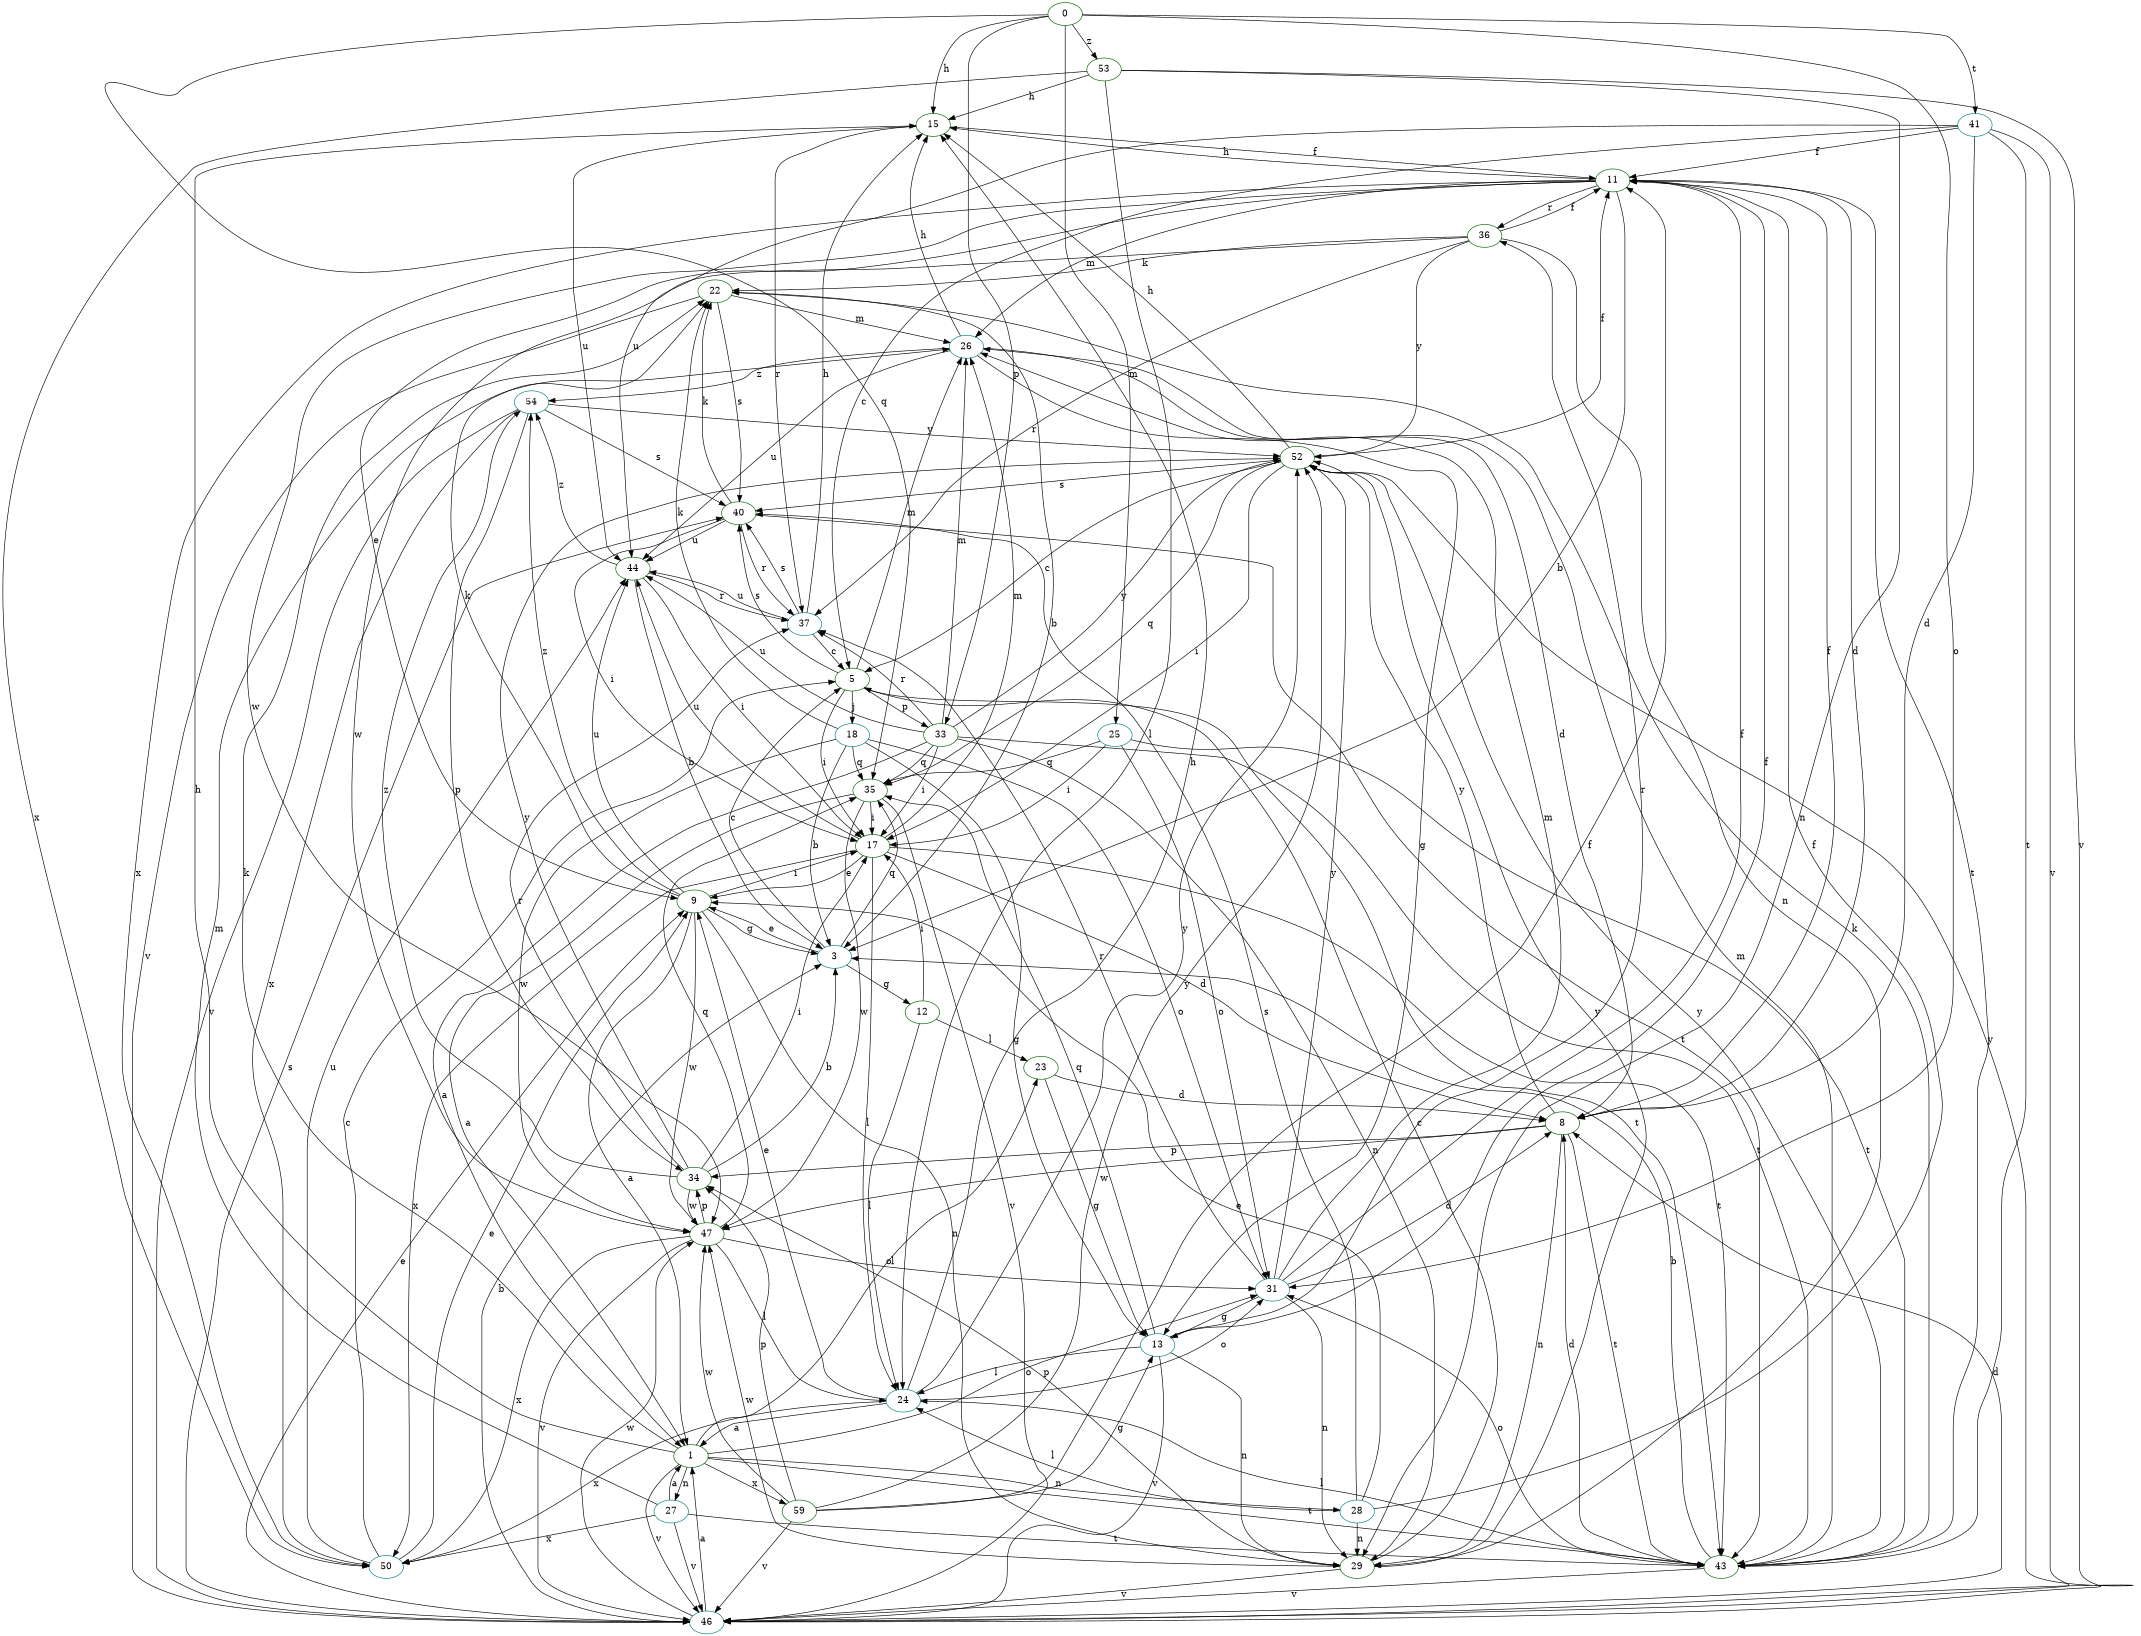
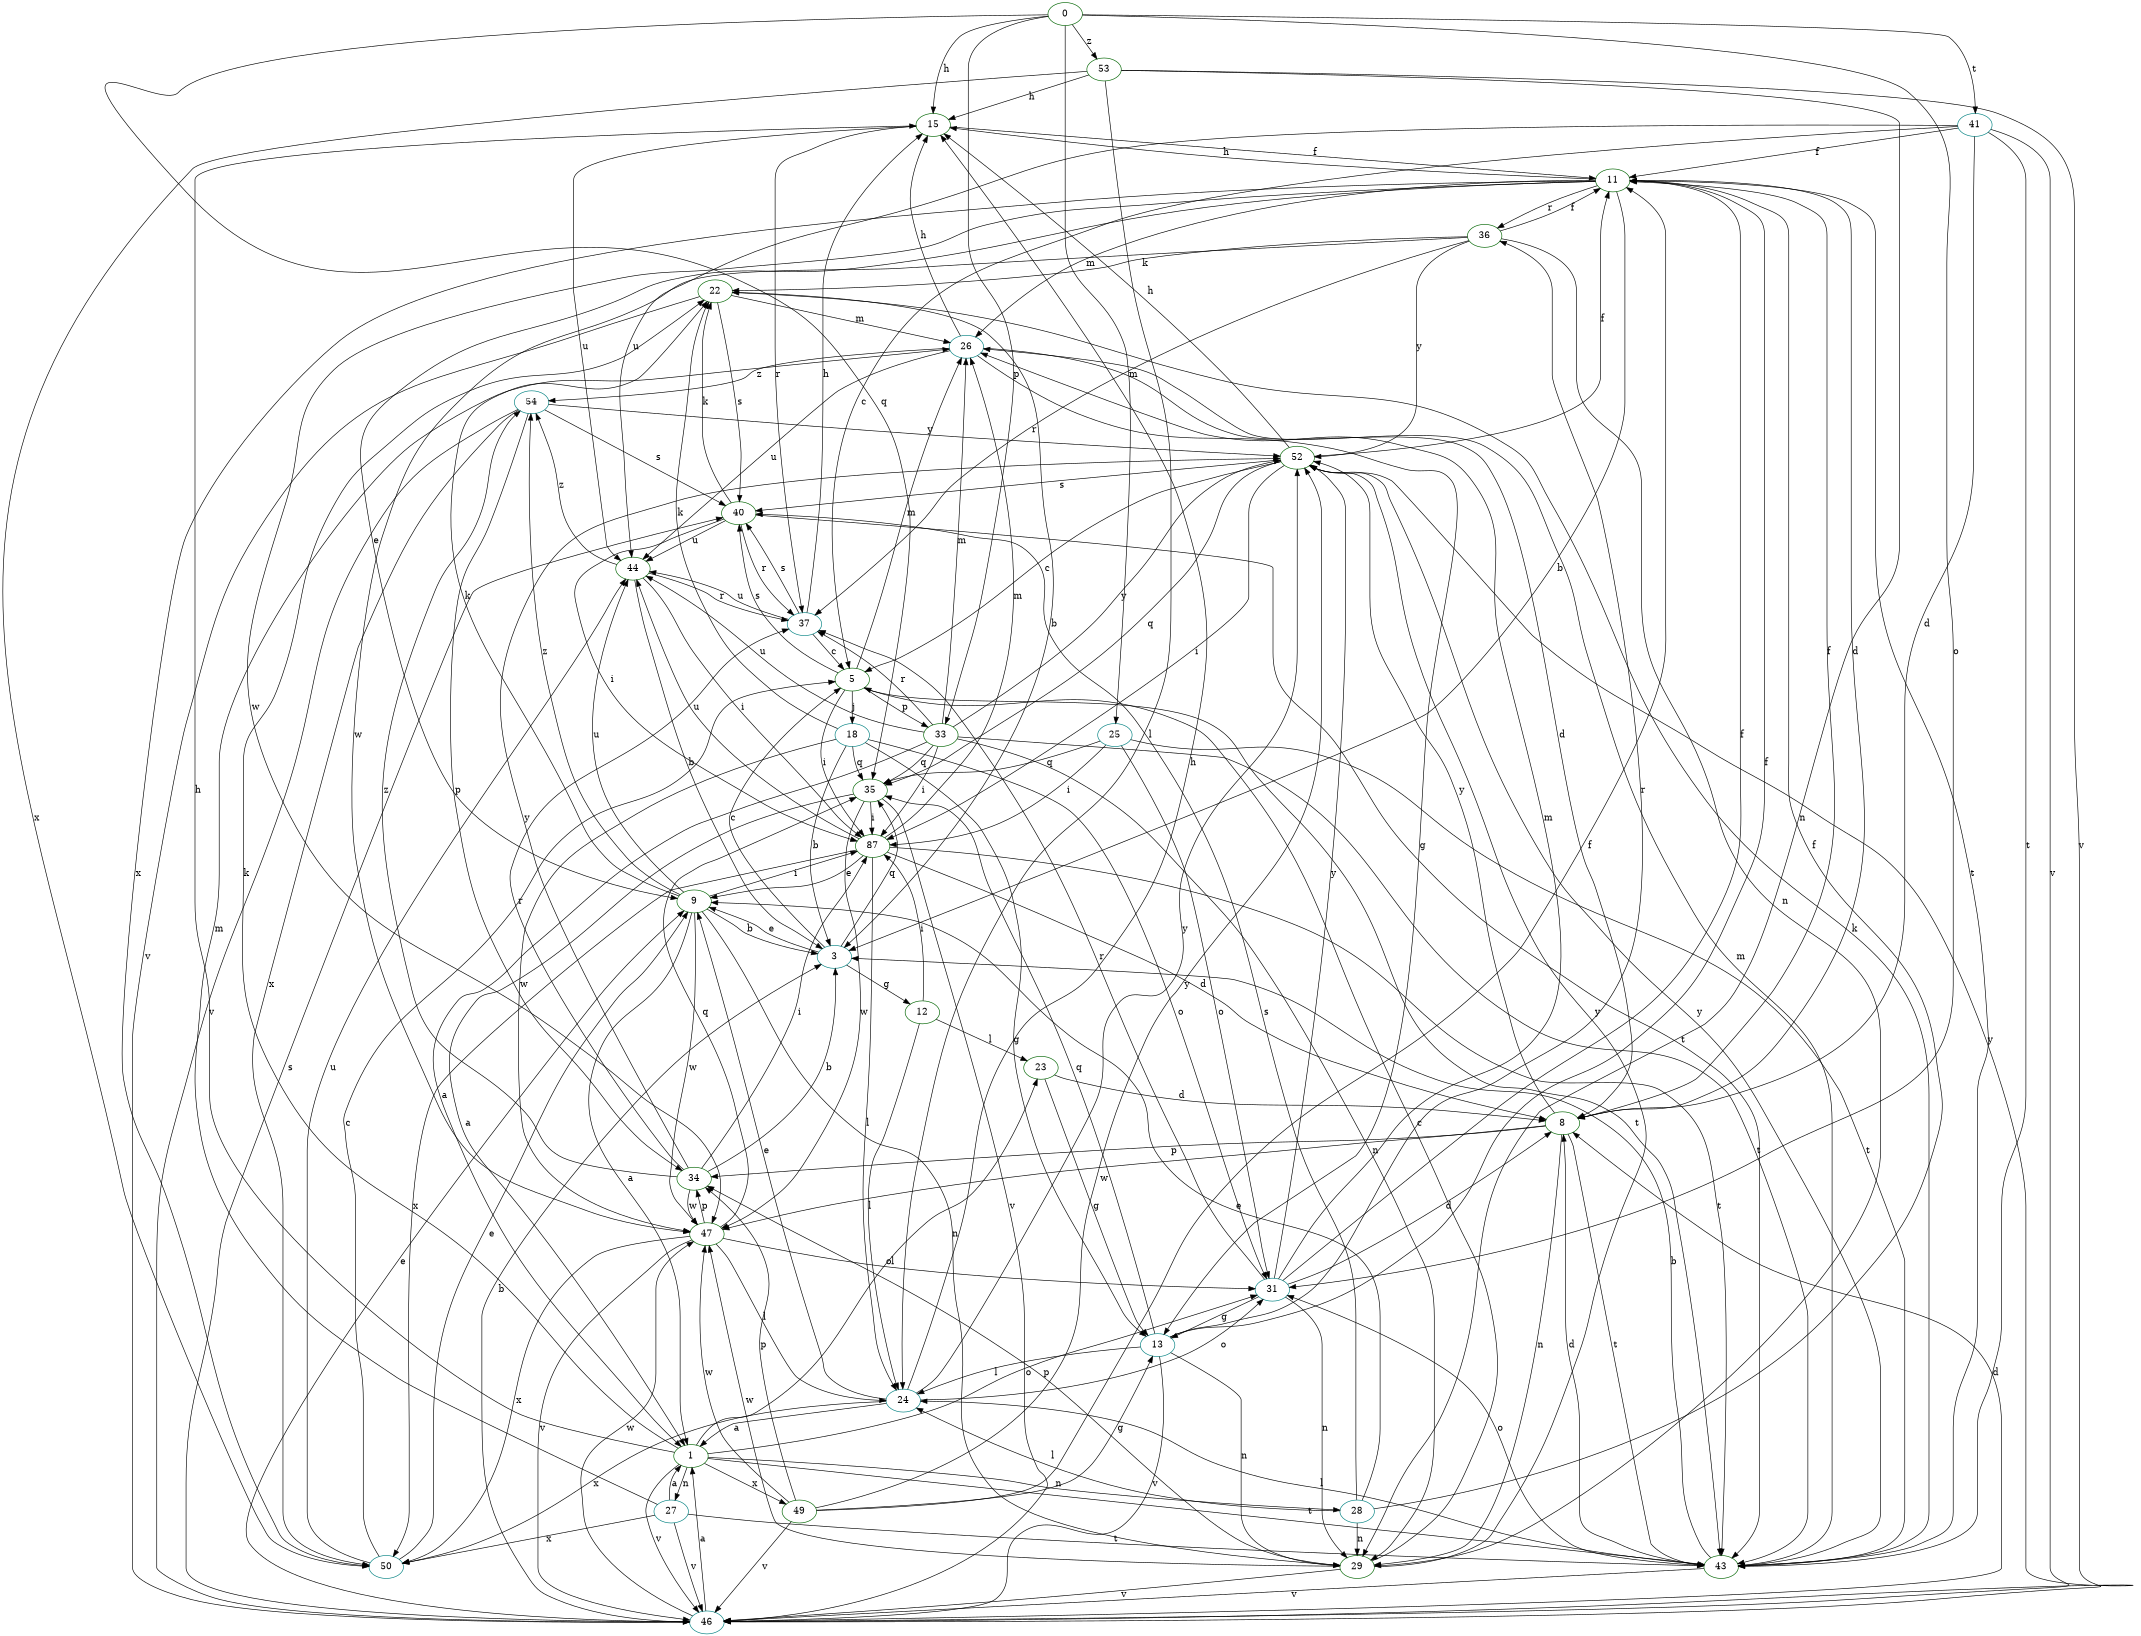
(873, 846) -> (873, 846)
(750, 929) -> (750, 929)
(799, 1512) -> (799, 1512)
